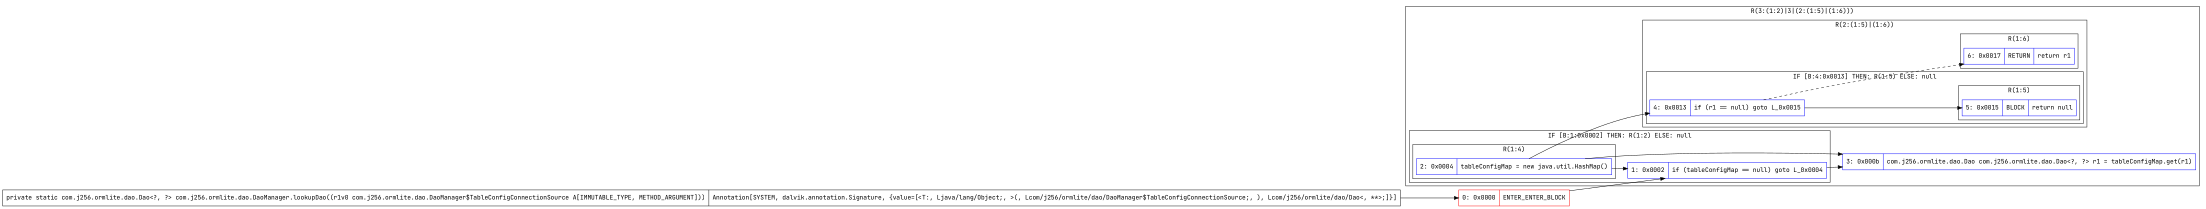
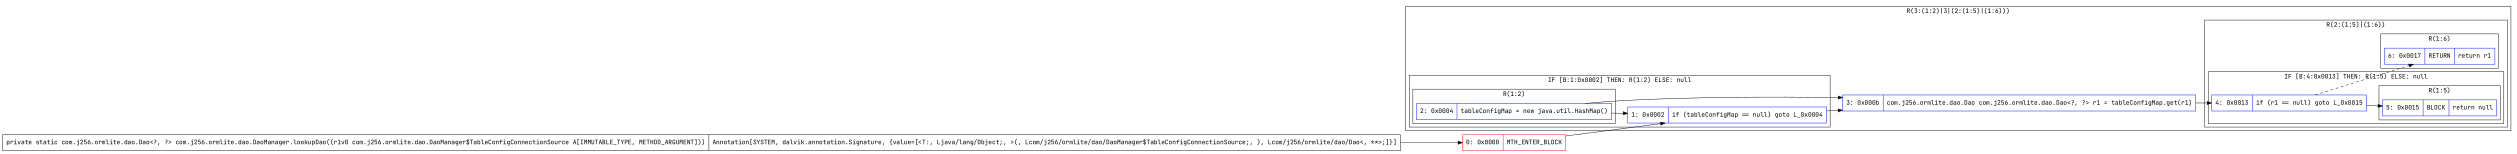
(1580, 134) -> (2202, 103)
(1514, 150) -> (1514, 94)
(1534, 198) -> (1534, 142)
